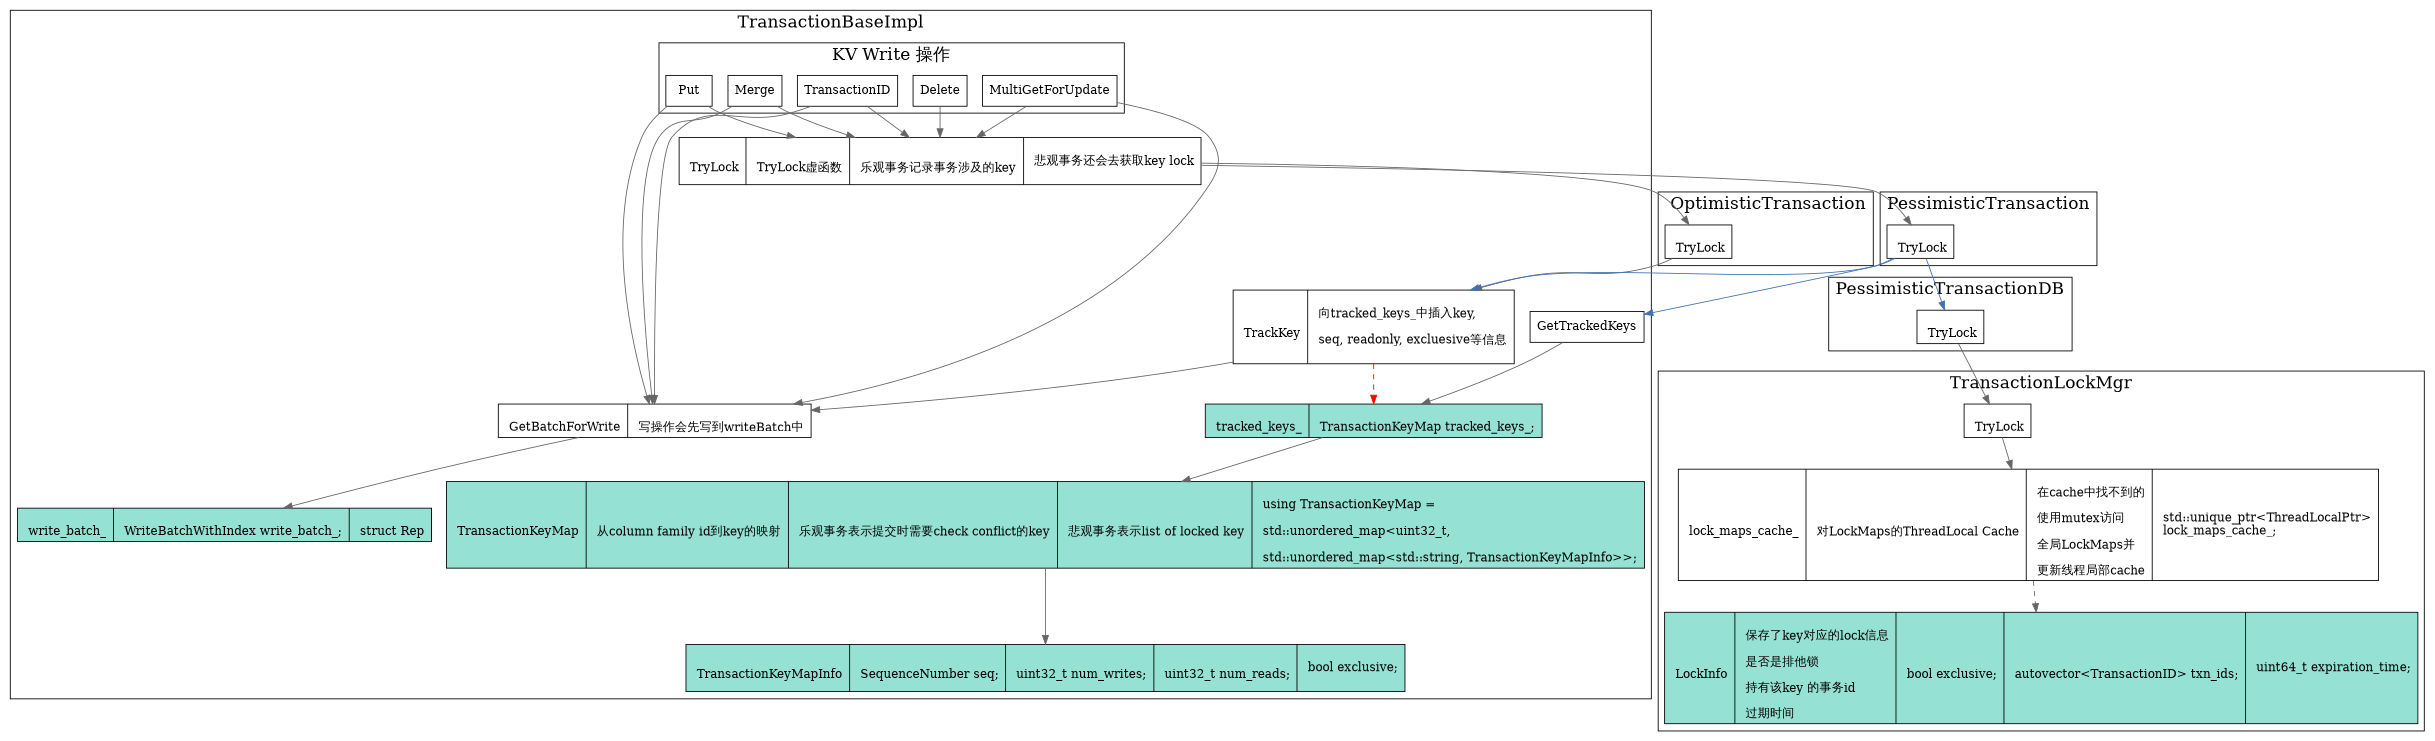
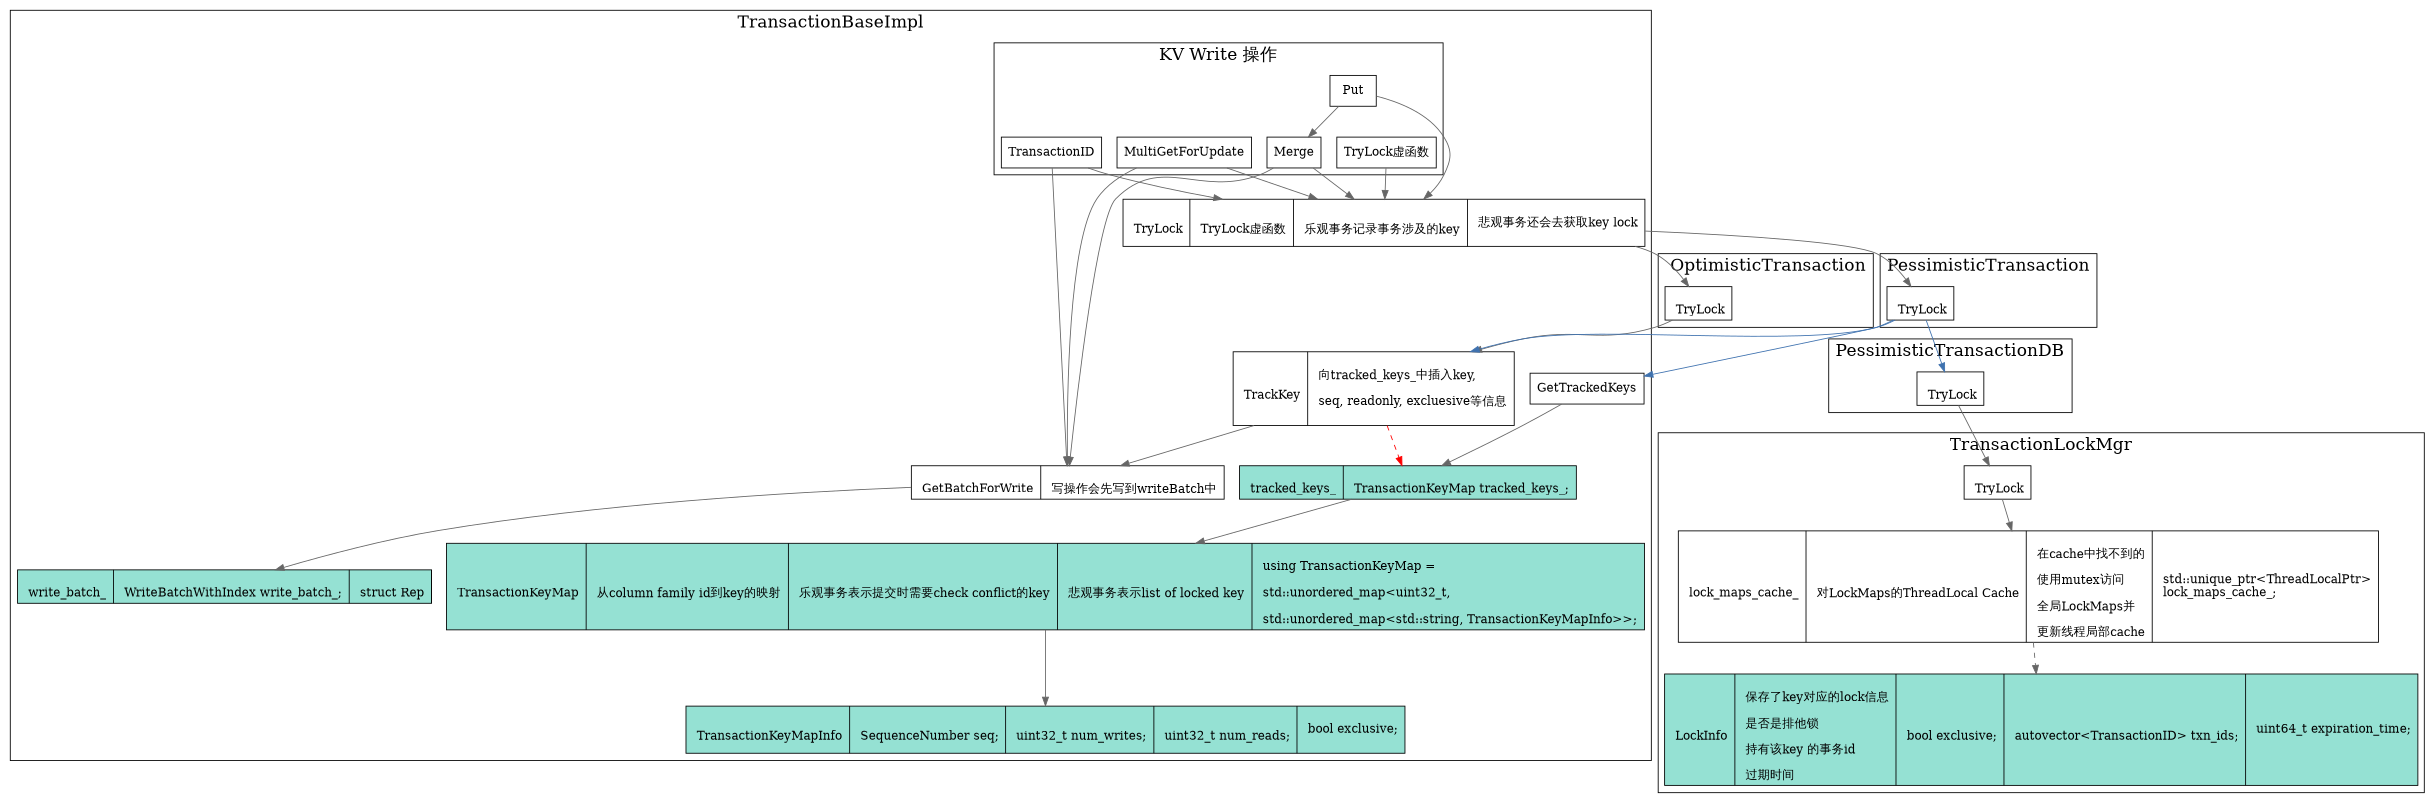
(940, 91) -> (1387, 153)
(623, 246) -> (1327, 119)
